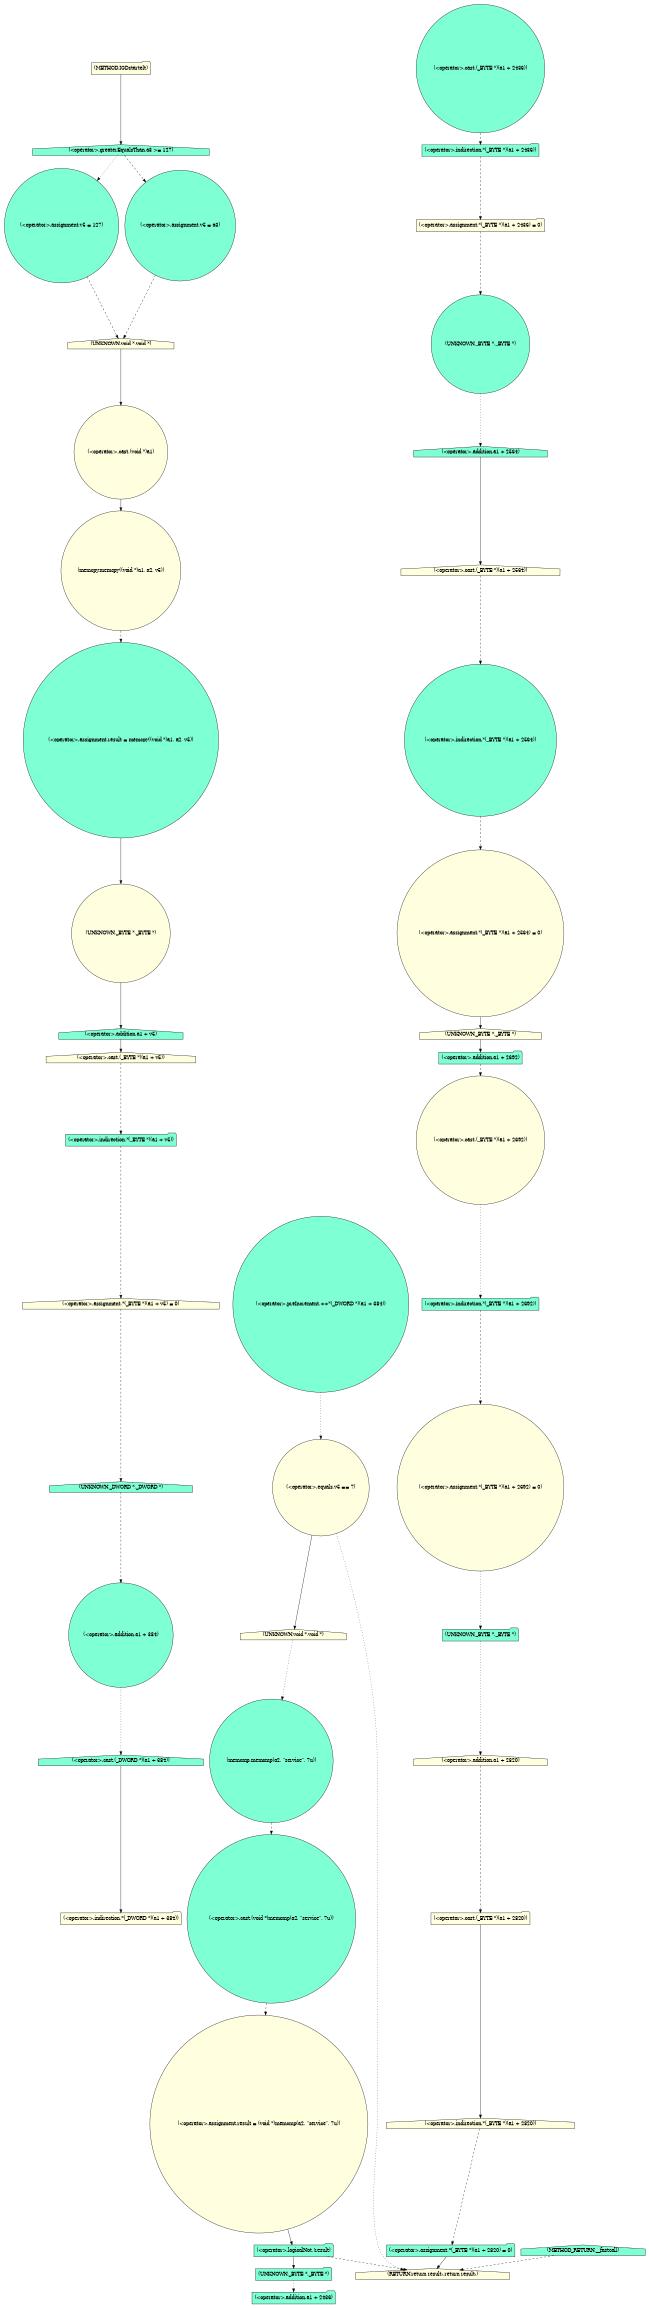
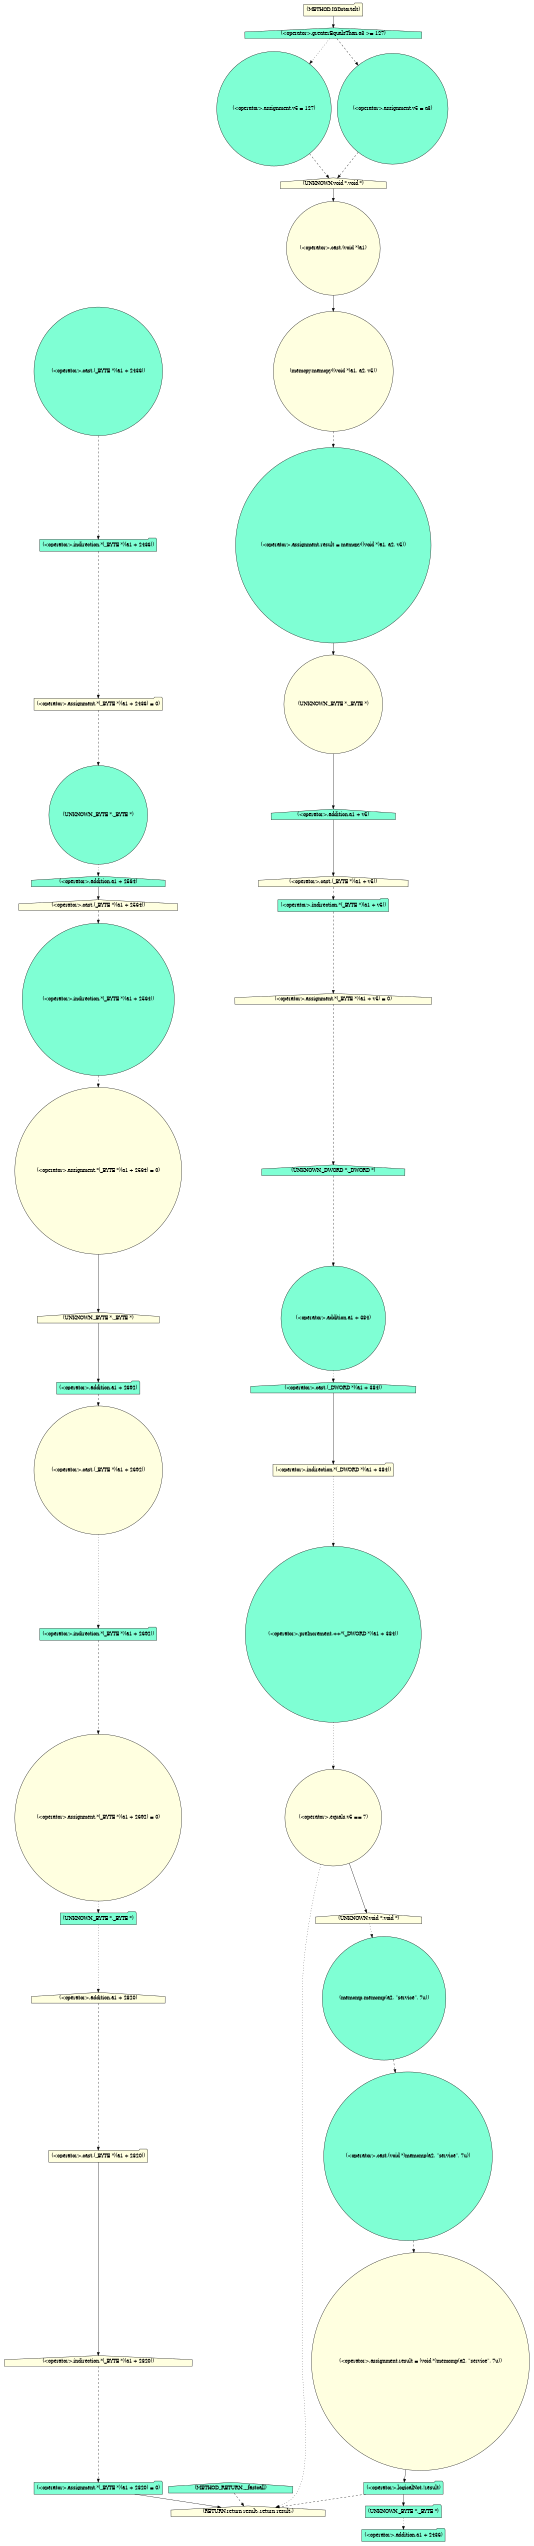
none -> (333, 1510)
